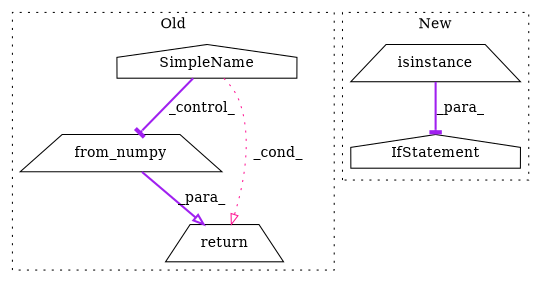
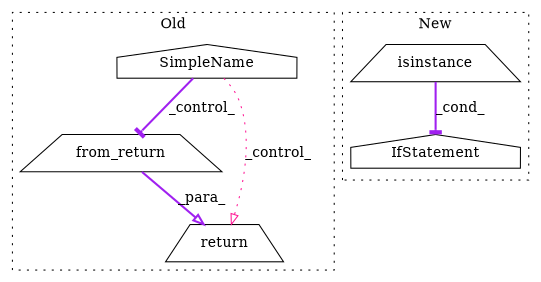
(460, 108) -> (460, 108)
(121, 153) -> (121, 153)
(278, 153) -> (278, 153)
